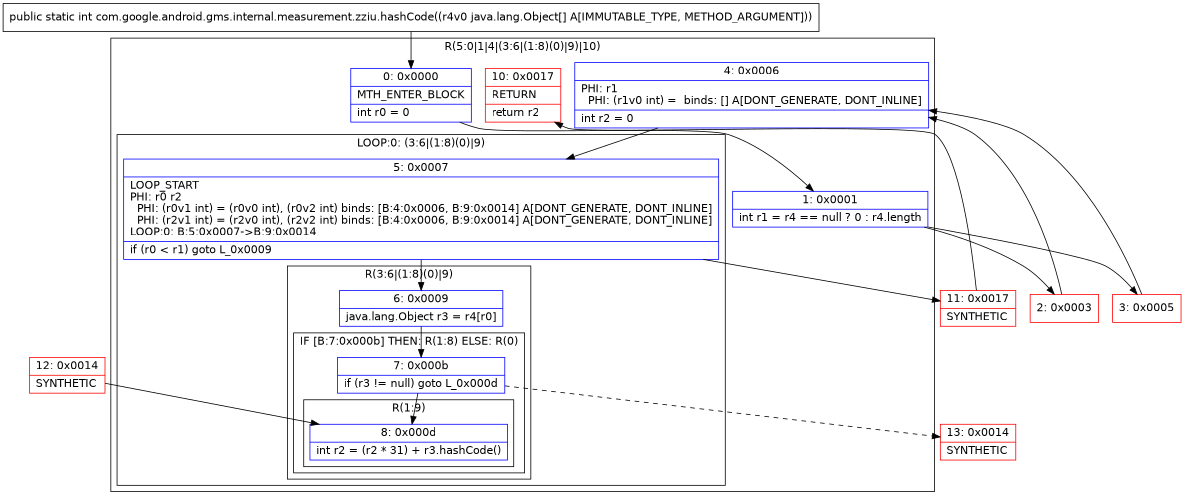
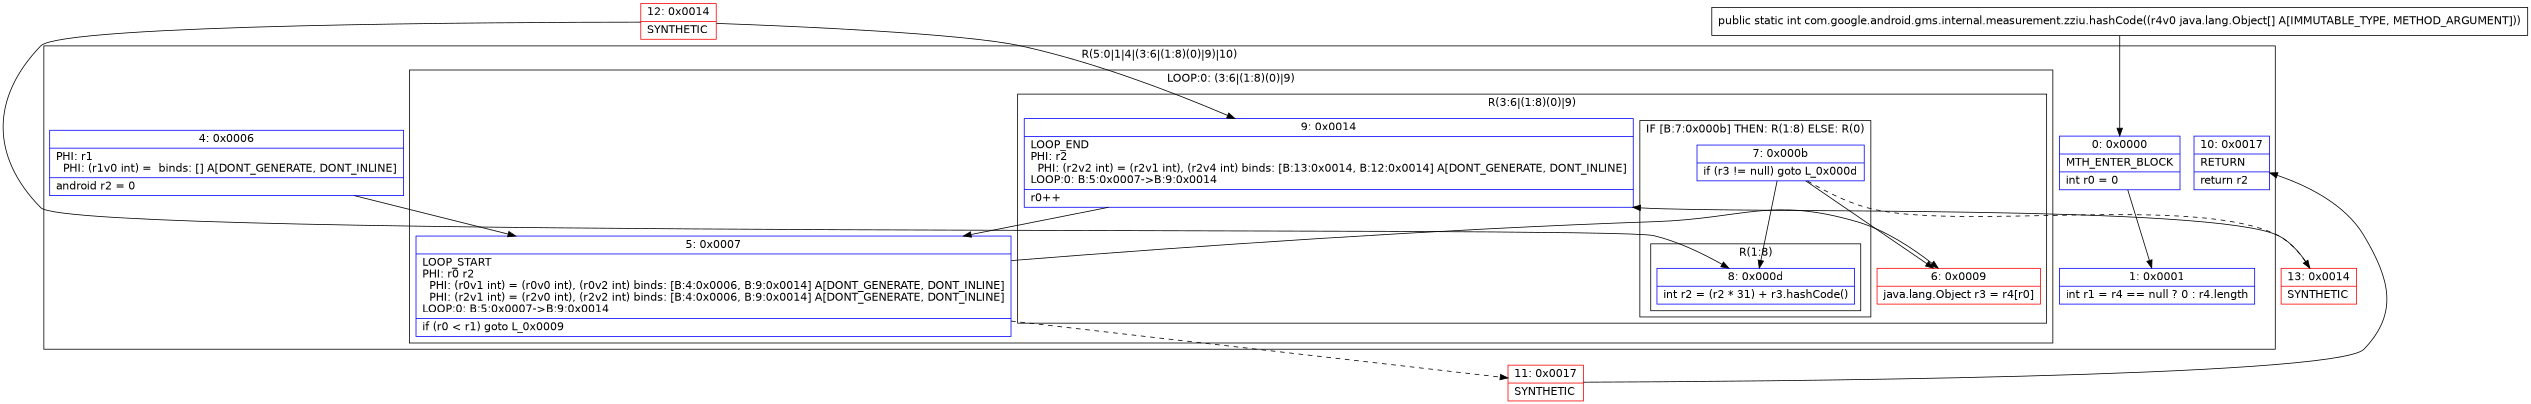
(523, 95) -> (2232, 163)
(607, 119) -> (96, 186)
none -> (1329, 163)
(818, 279) -> (1305, 355)
(421, 308) -> (1959, 286)
(1064, 308) -> none
(1147, 308) -> none
(421, 338) -> (1857, 216)
(409, 409) -> (1756, 253)
